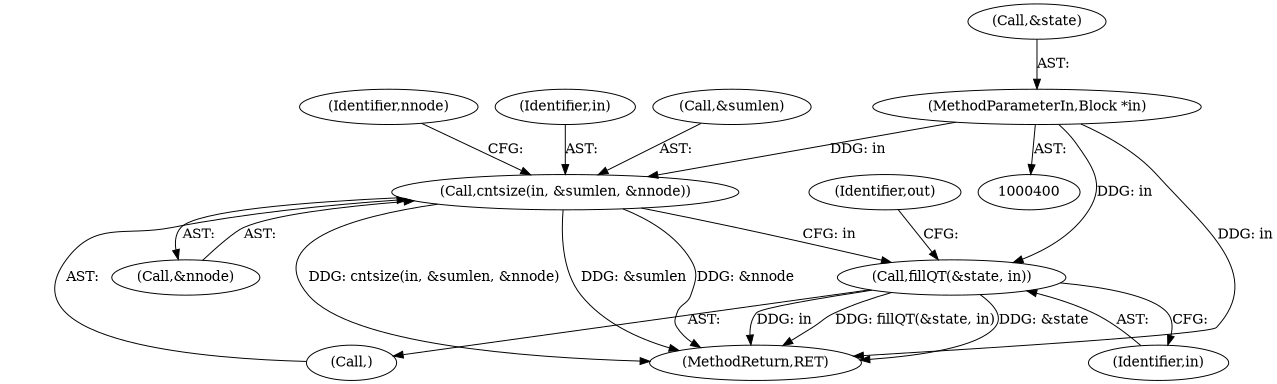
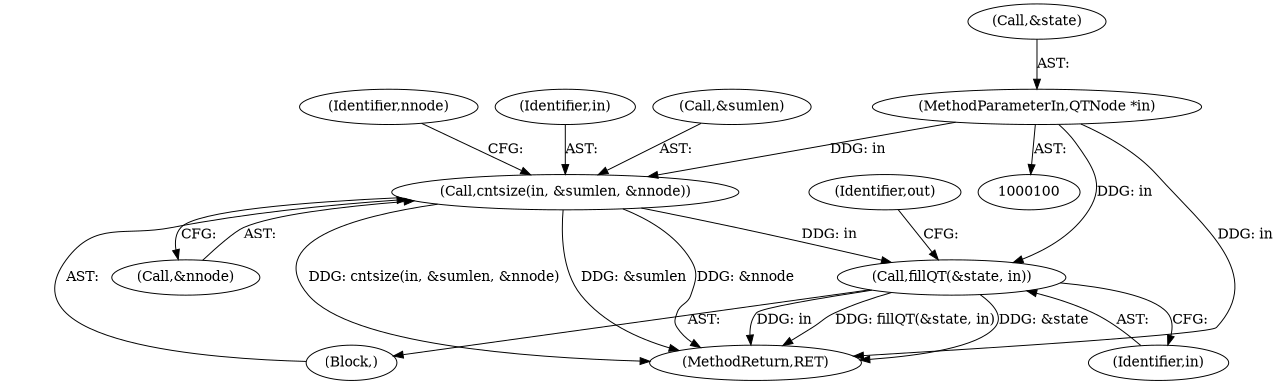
(1037, 107) -> (1037, 107)
(1029, 192) -> (1029, 192)
(201, 235) -> (201, 235)
(830, 235) -> (830, 235)
(352, 363) -> (352, 363)
